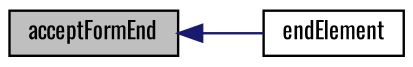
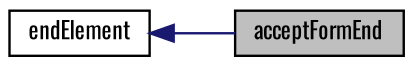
(233, 33) -> (204, 33)
